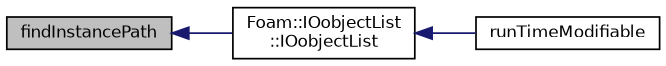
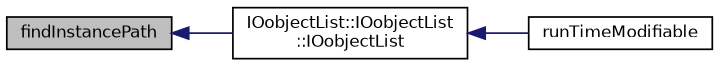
(324, 33) -> (350, 33)
